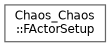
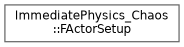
(55, 23) -> (92, 23)
